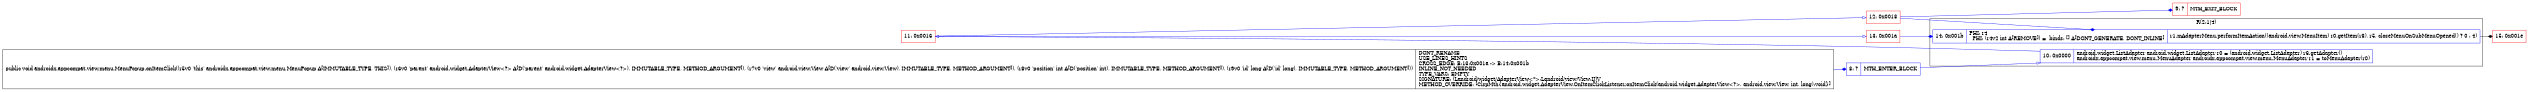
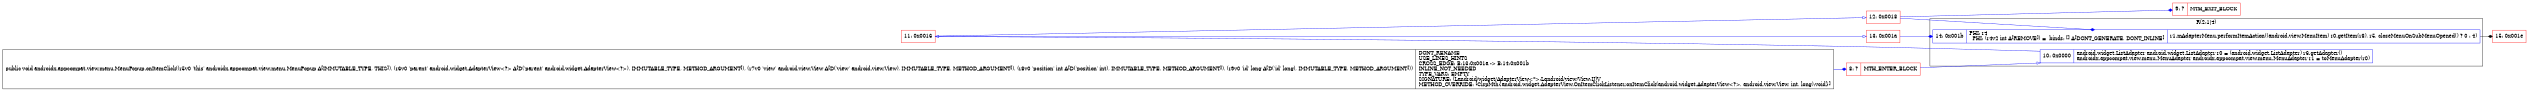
(1883, 69) -> (1883, 69)
